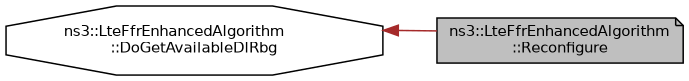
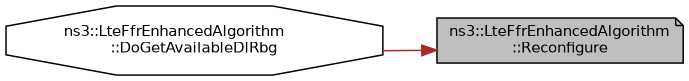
(418, 31) -> (402, 51)
